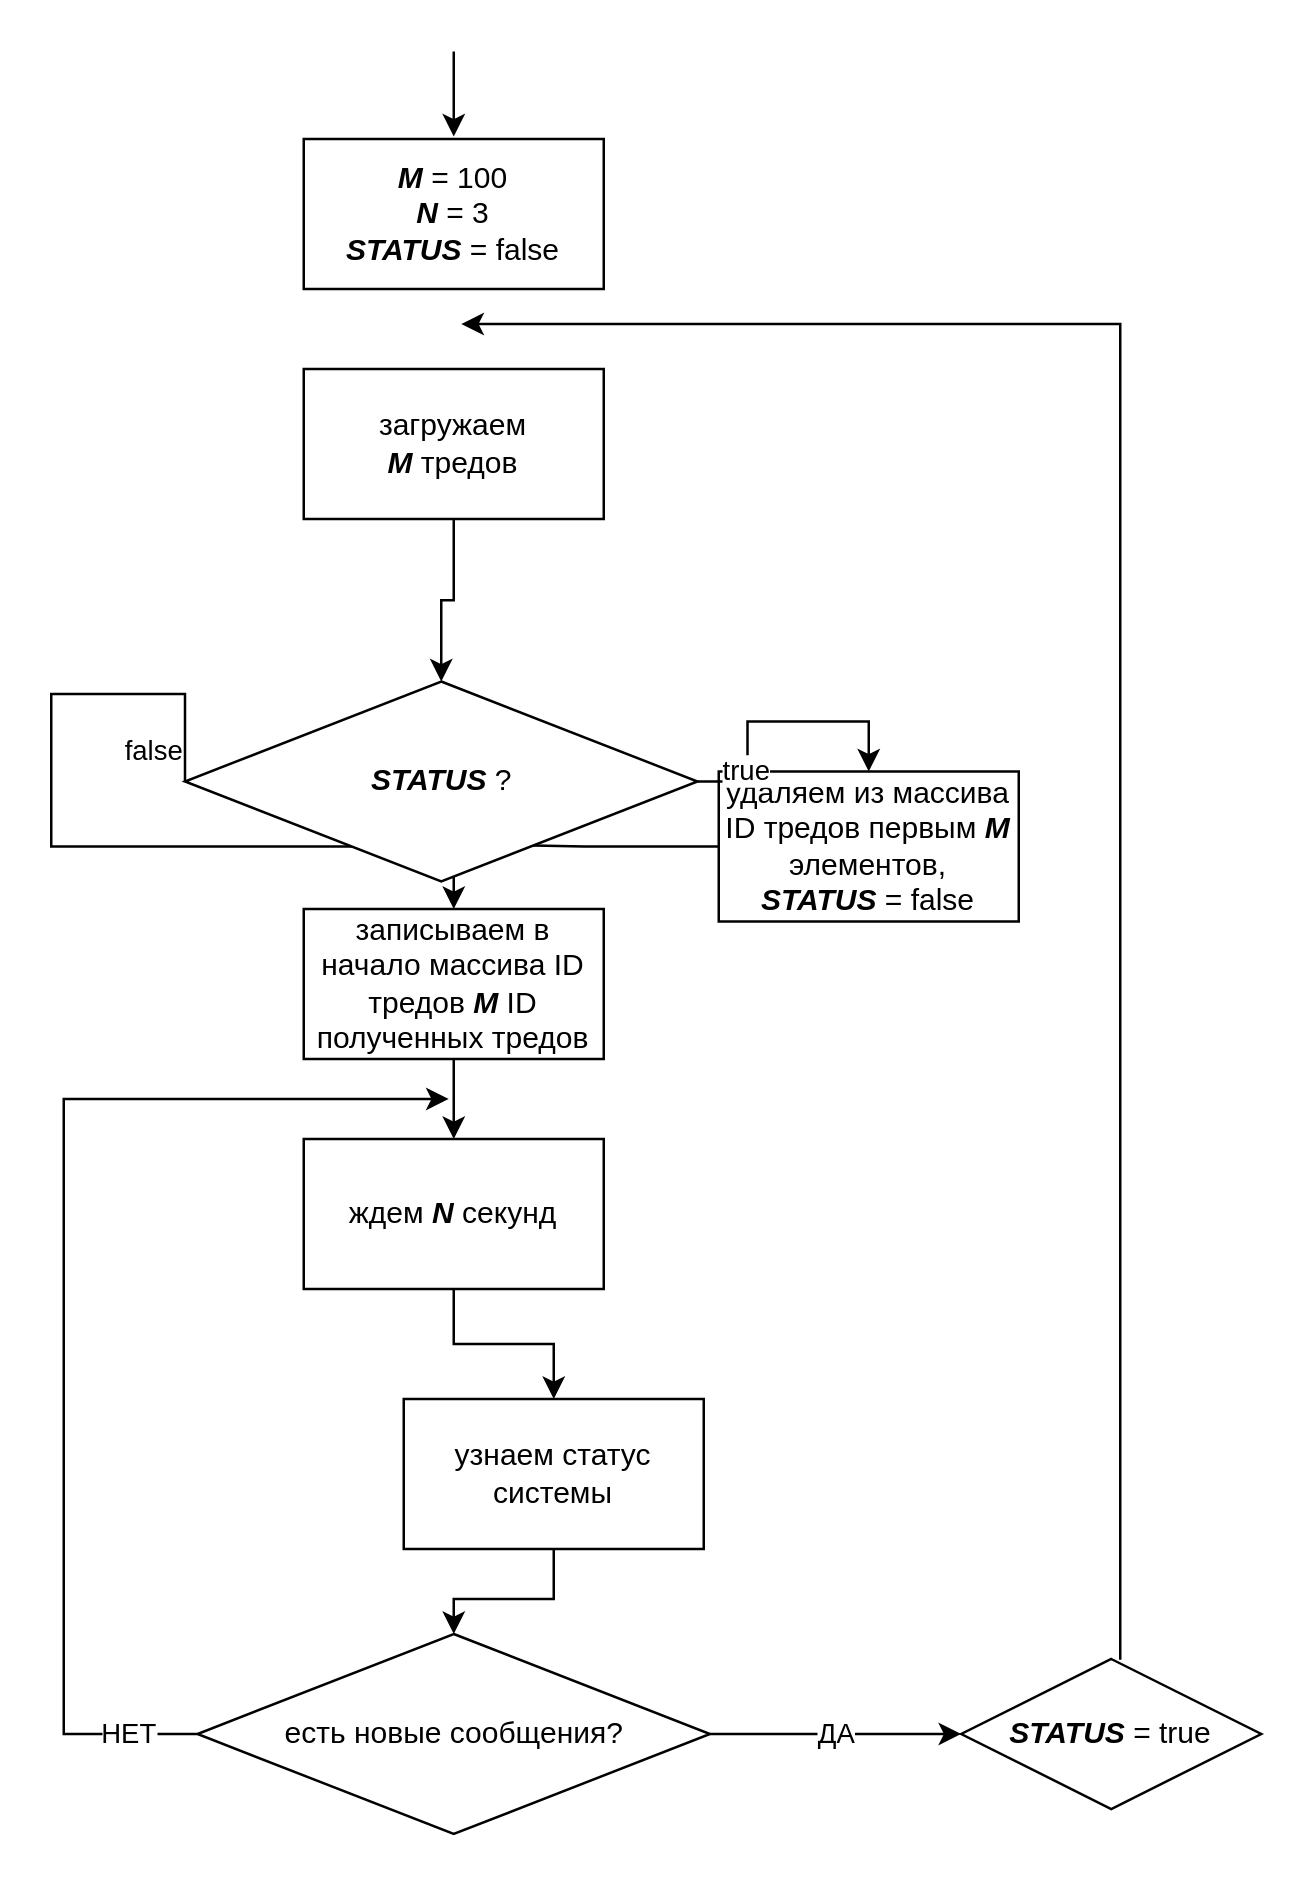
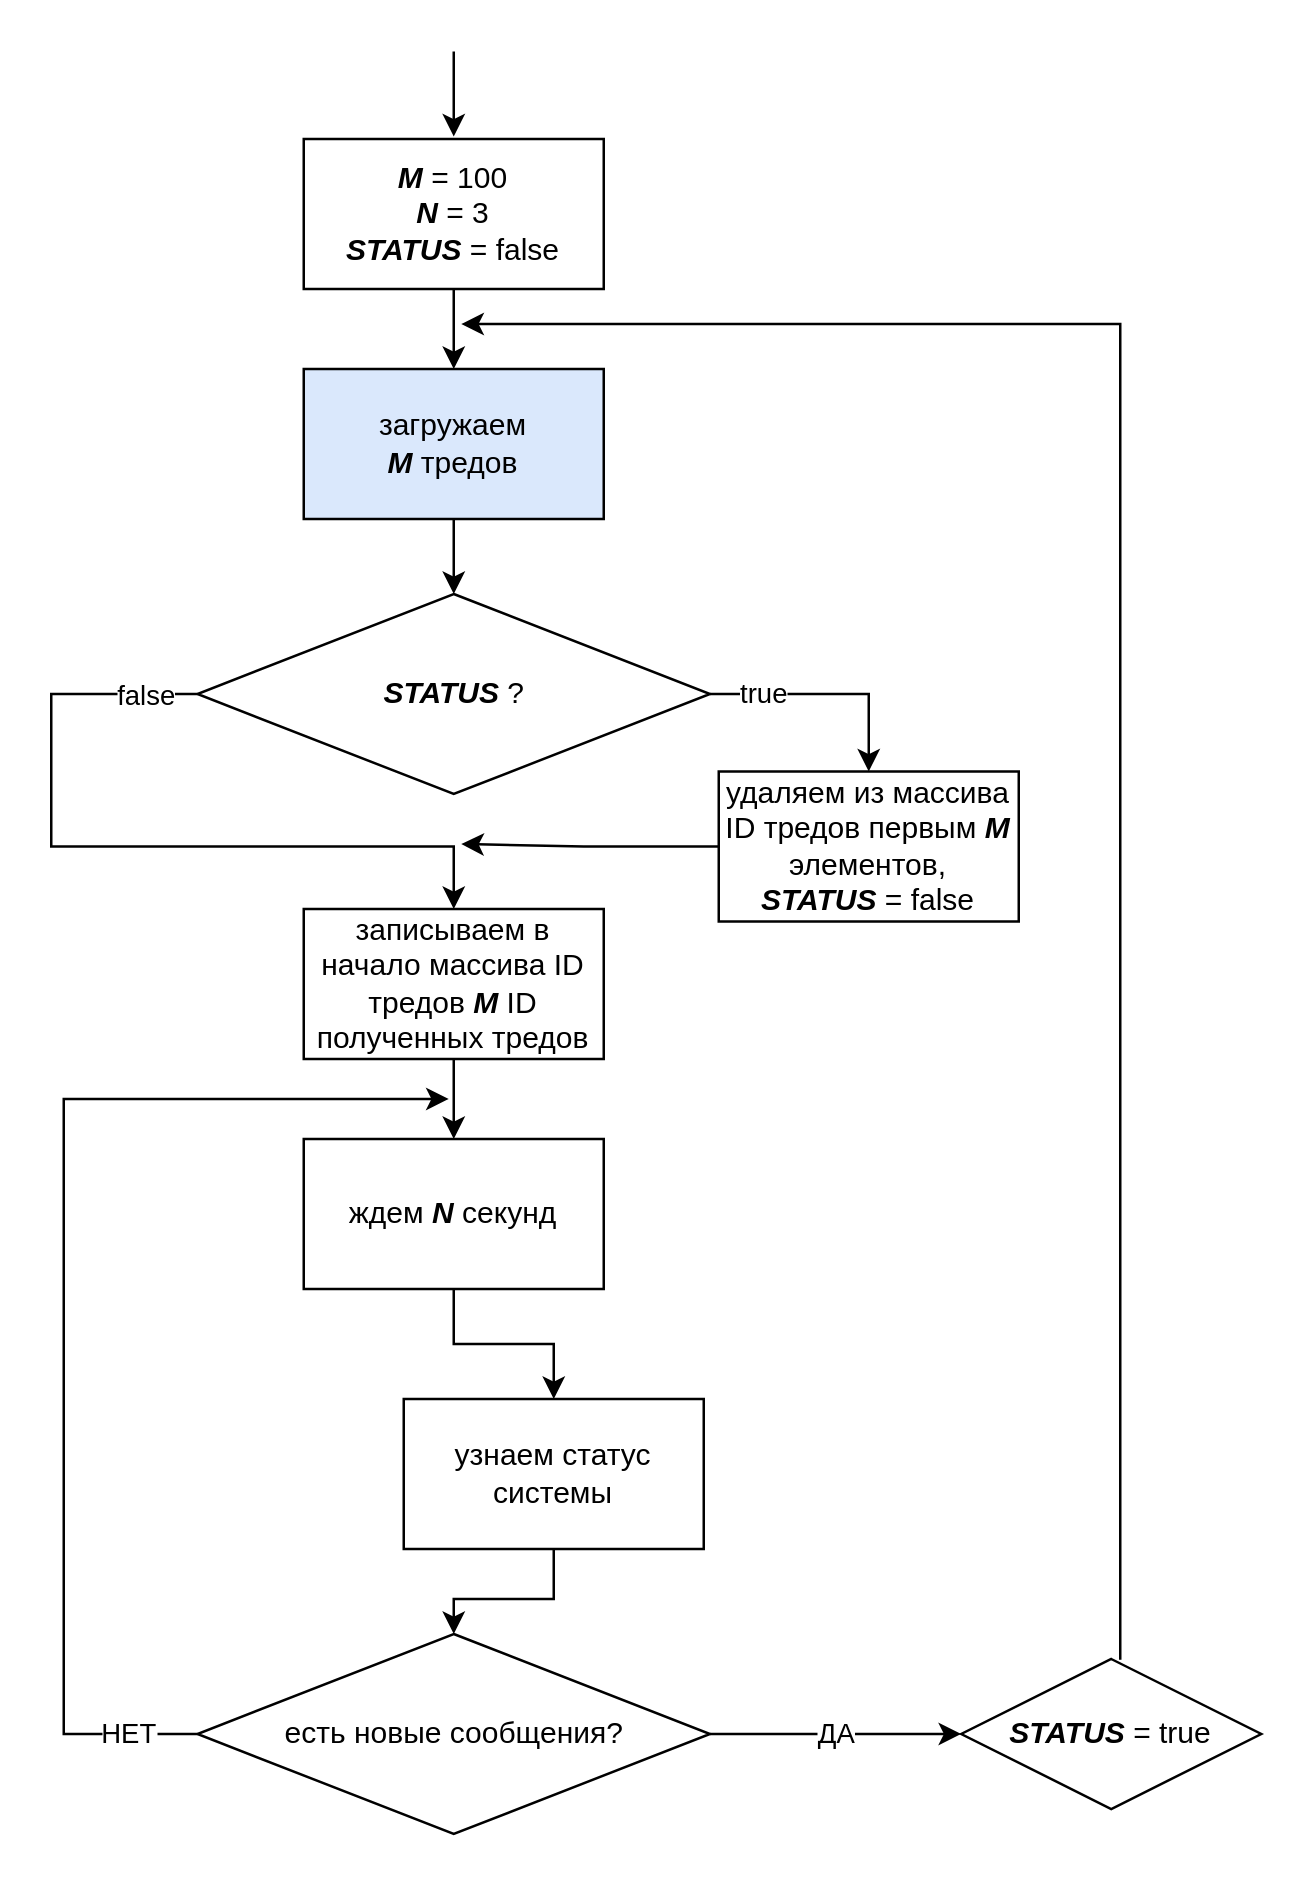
none -> (454, 337)
(454, 444) -> (454, 444)
(441, 781) -> (454, 694)
